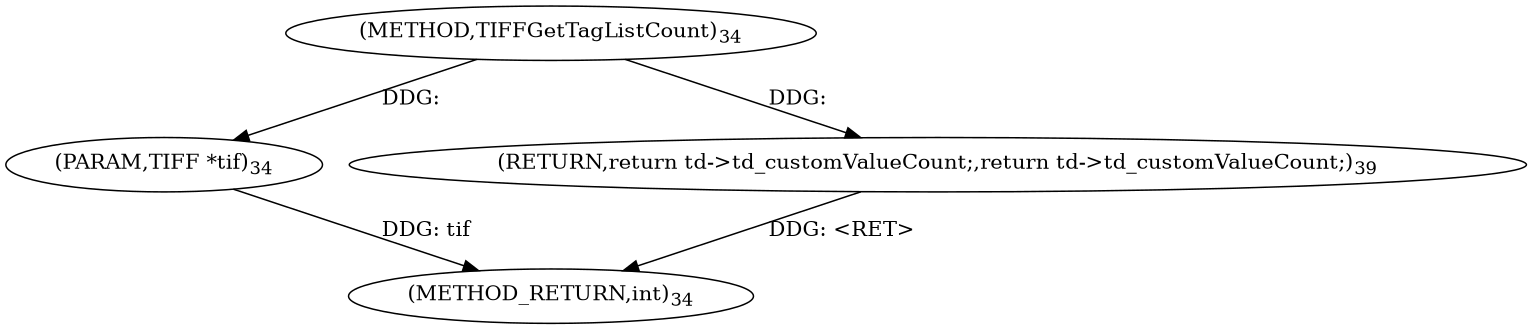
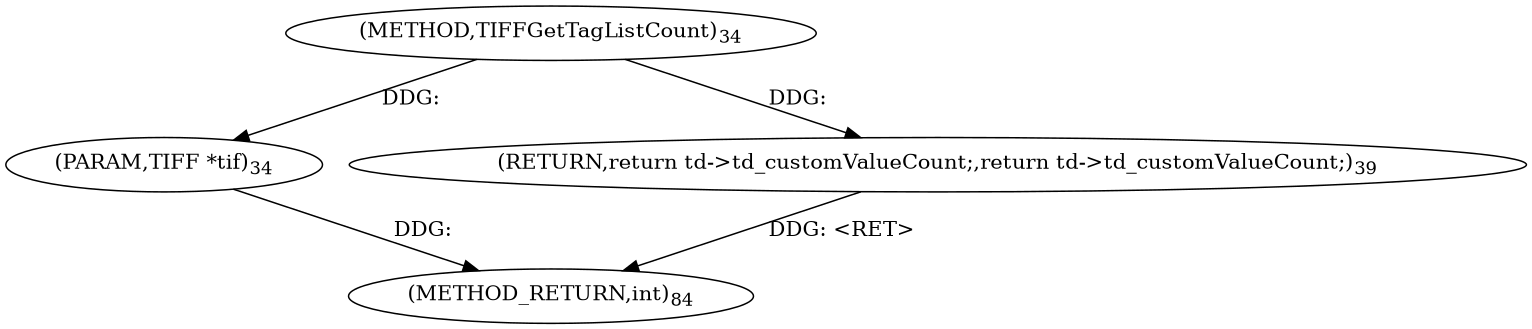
(426, 230) -> (426, 230)
(682, 294) -> (682, 294)
